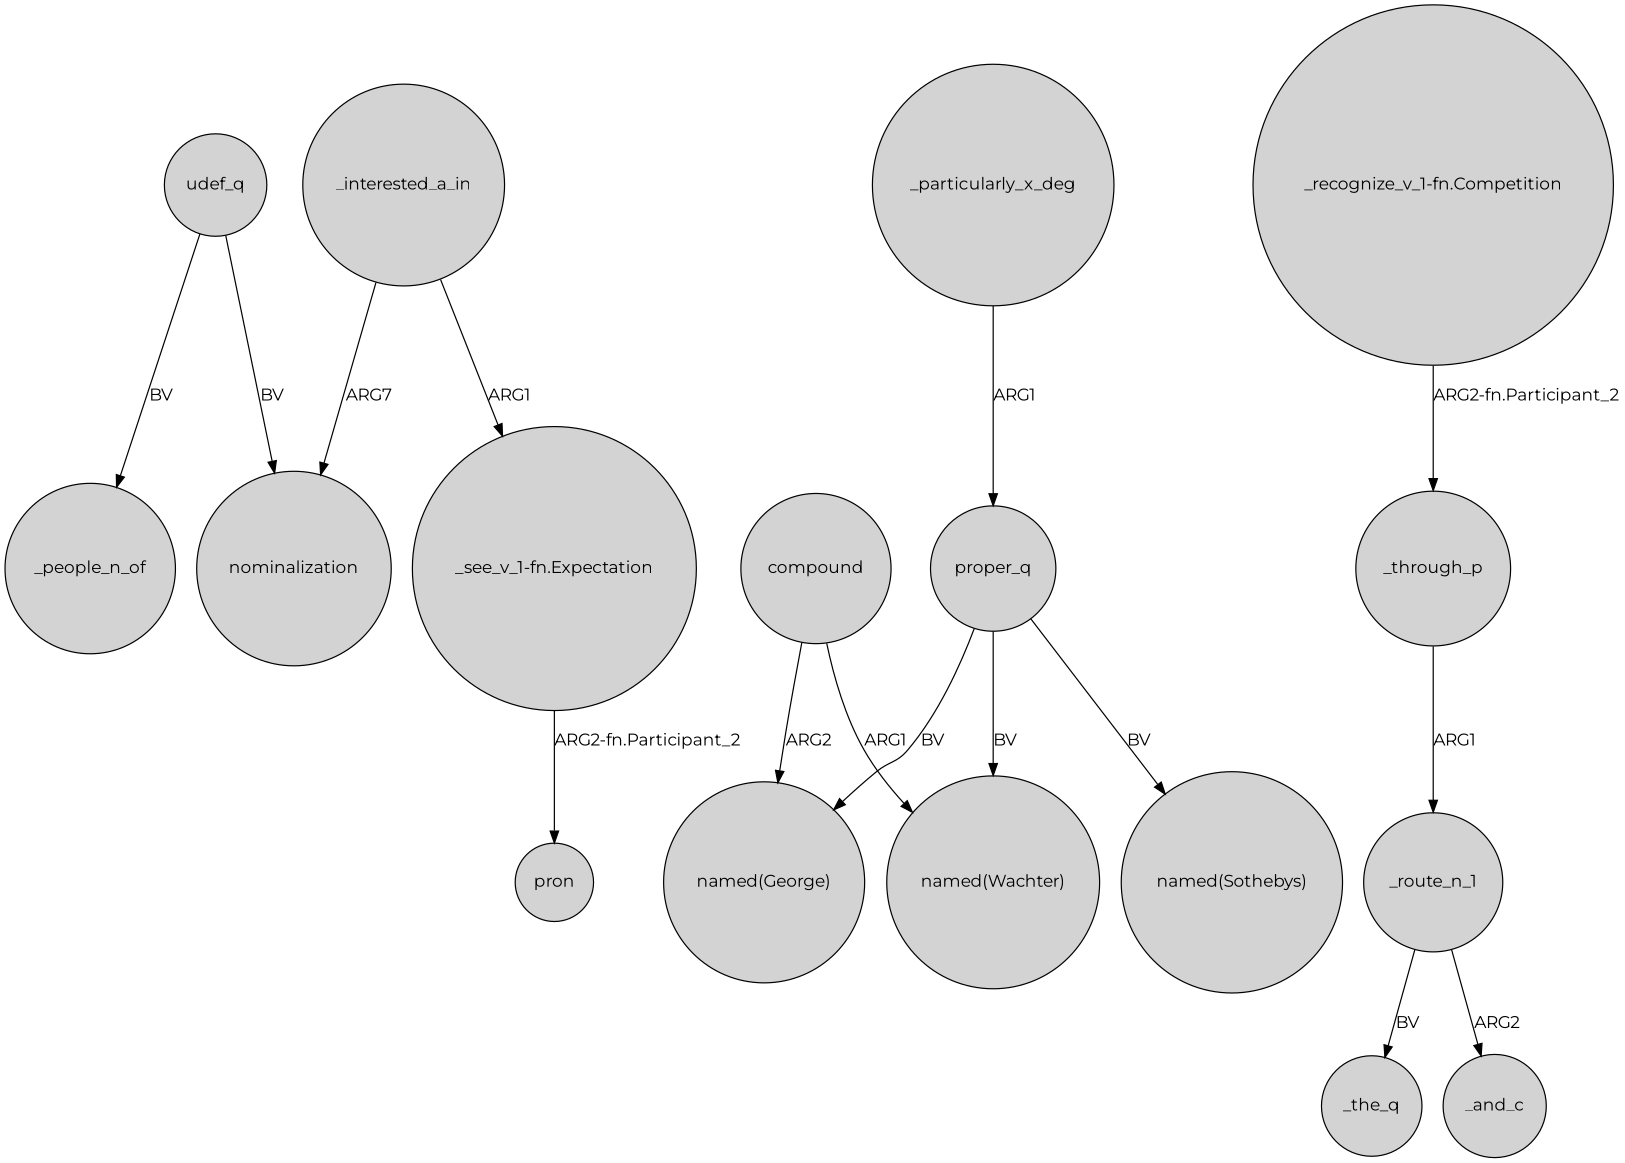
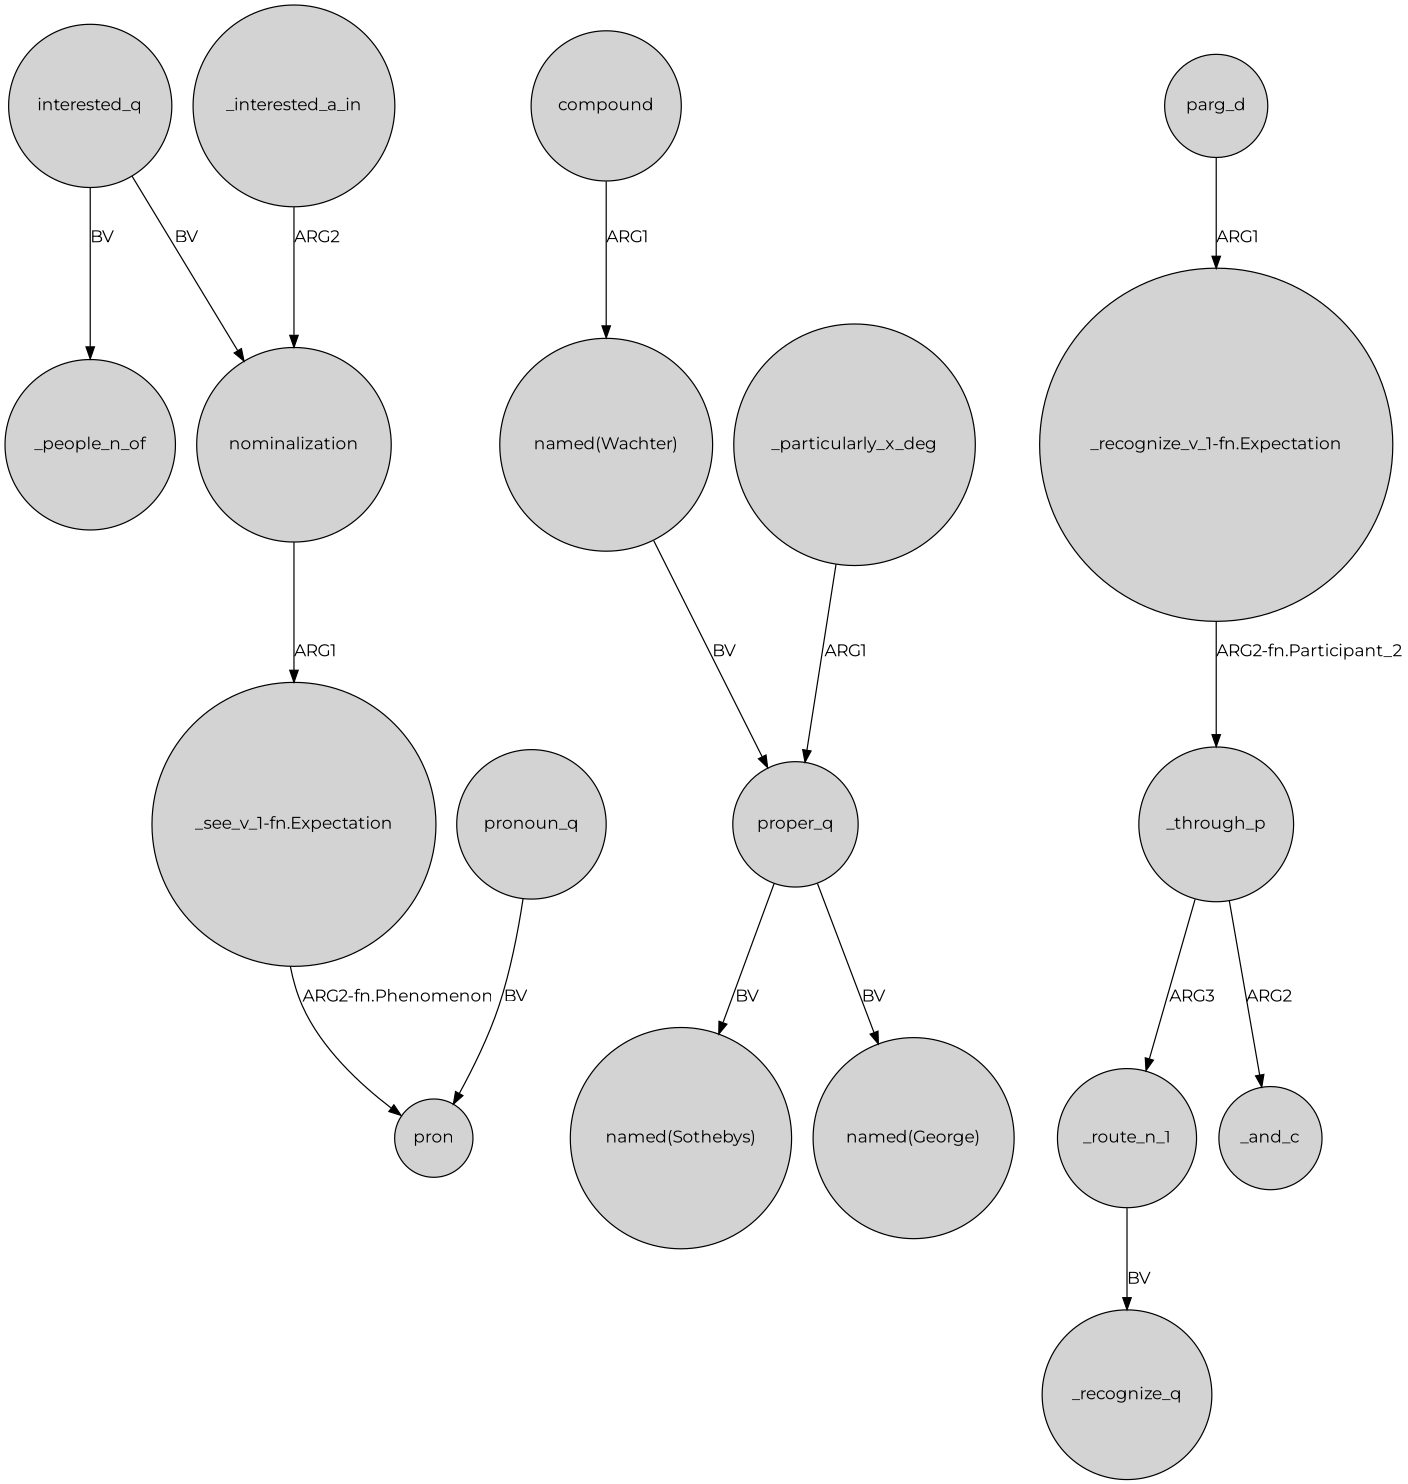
none -> (1216, 106)
(216, 185) -> (90, 106)
(1433, 185) -> (1216, 445)
(469, 352) -> (294, 606)
(369, 396) -> (317, 238)
(993, 697) -> (708, 649)
(790, 707) -> none
(648, 741) -> (398, 997)
(1455, 741) -> (1193, 997)
none -> (531, 824)
(1465, 997) -> (1245, 988)
(1372, 1106) -> (1127, 1395)
